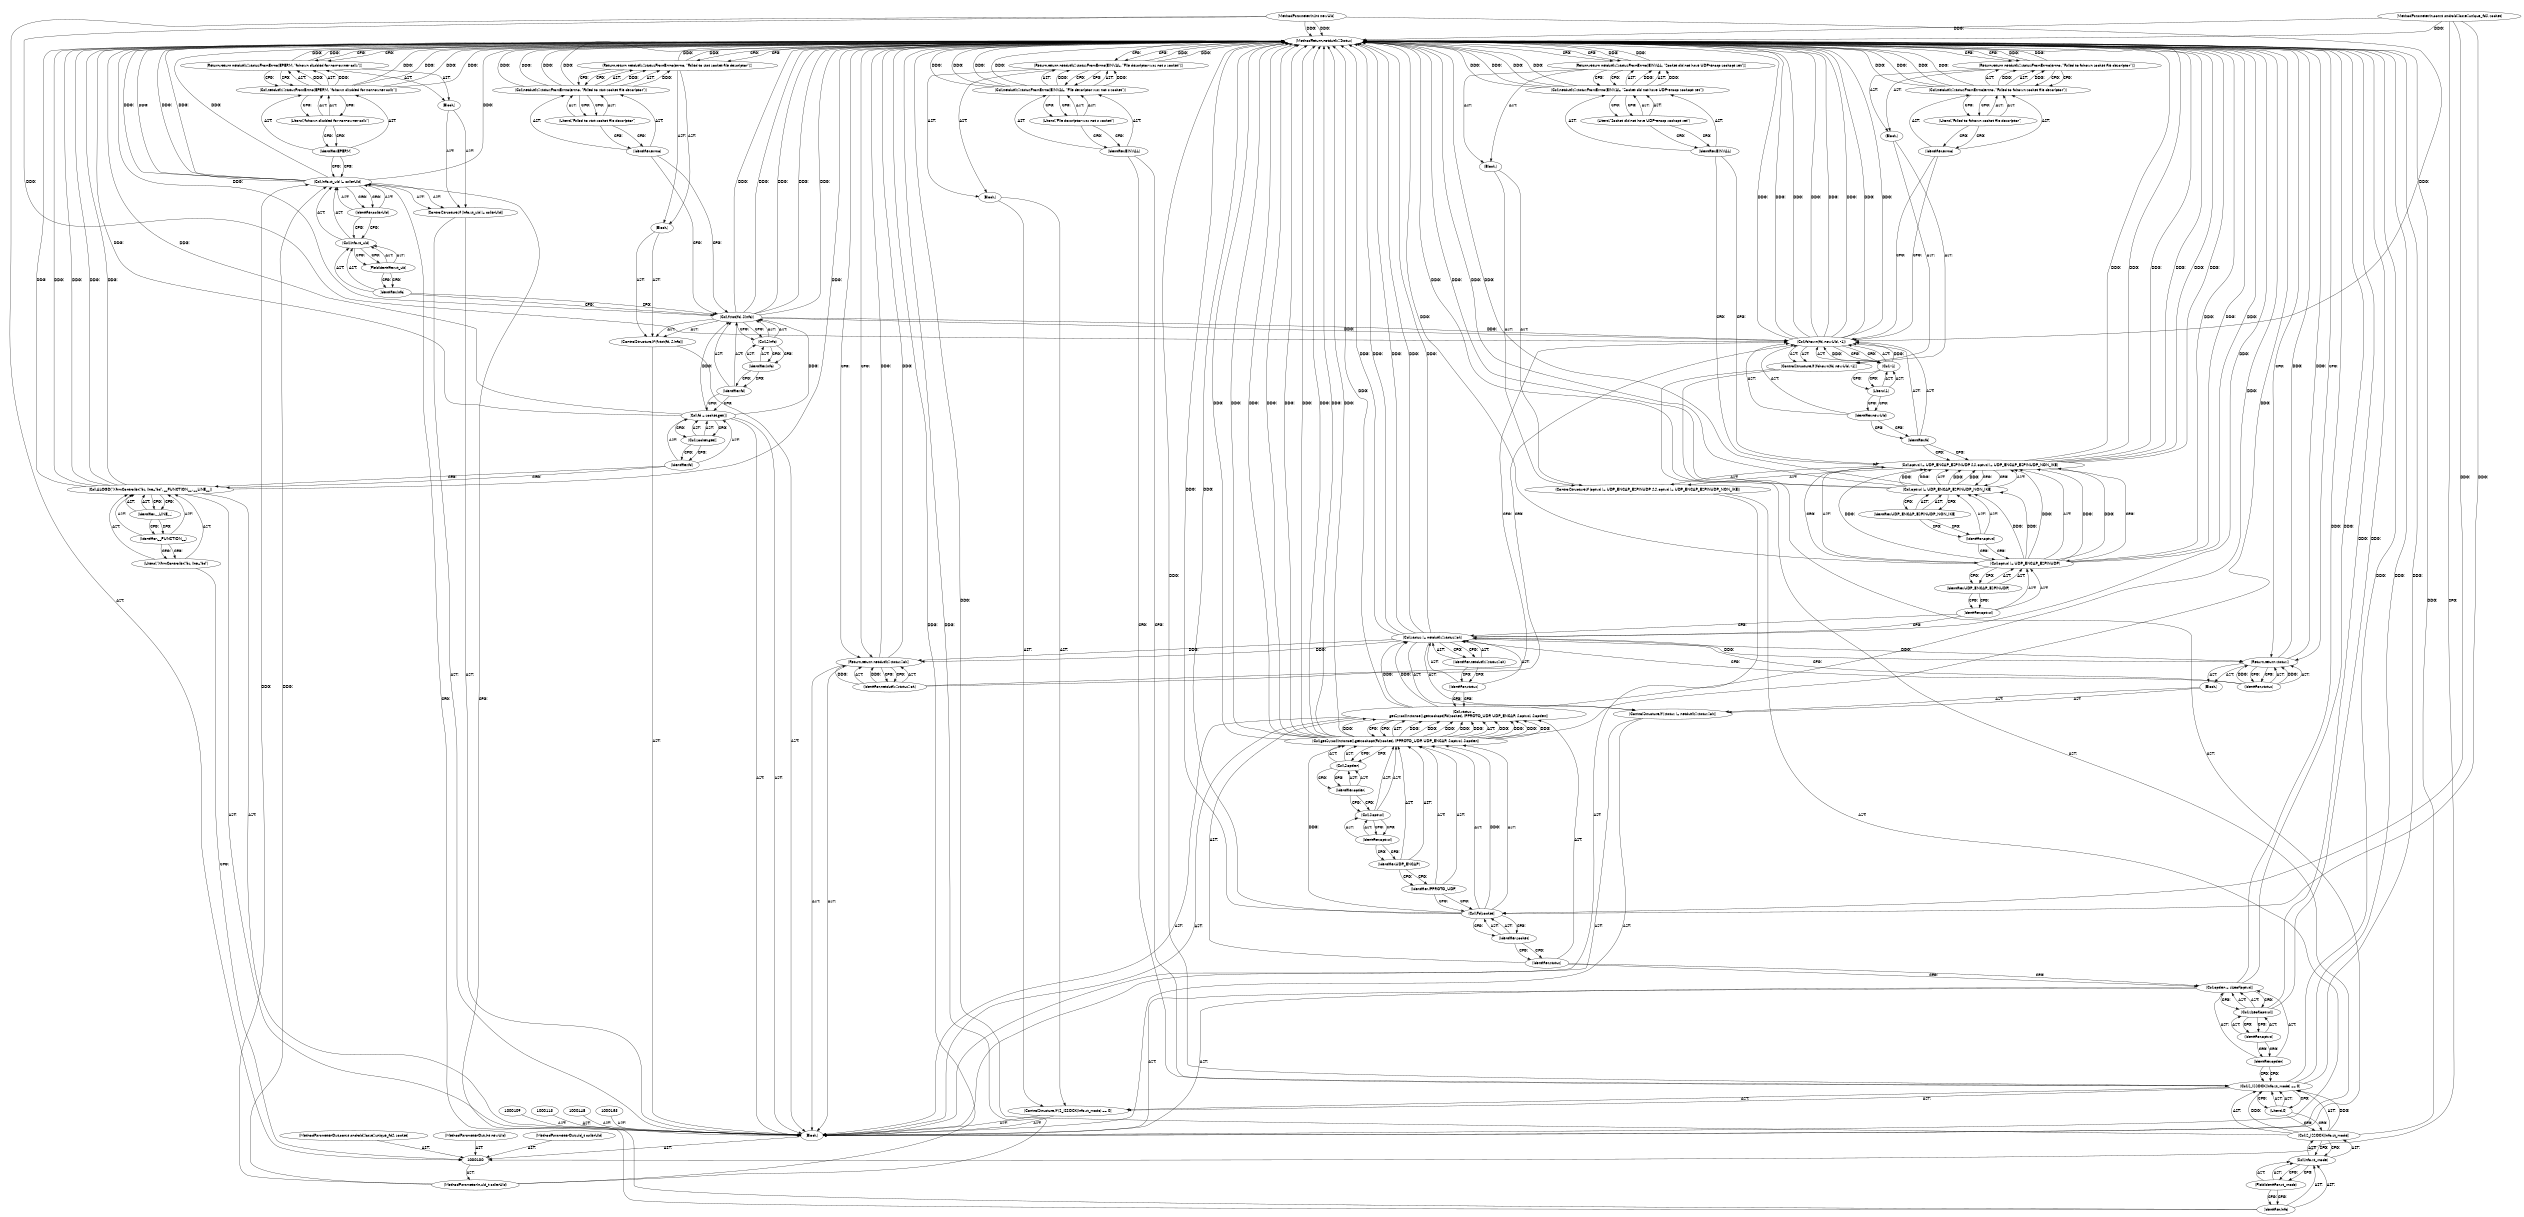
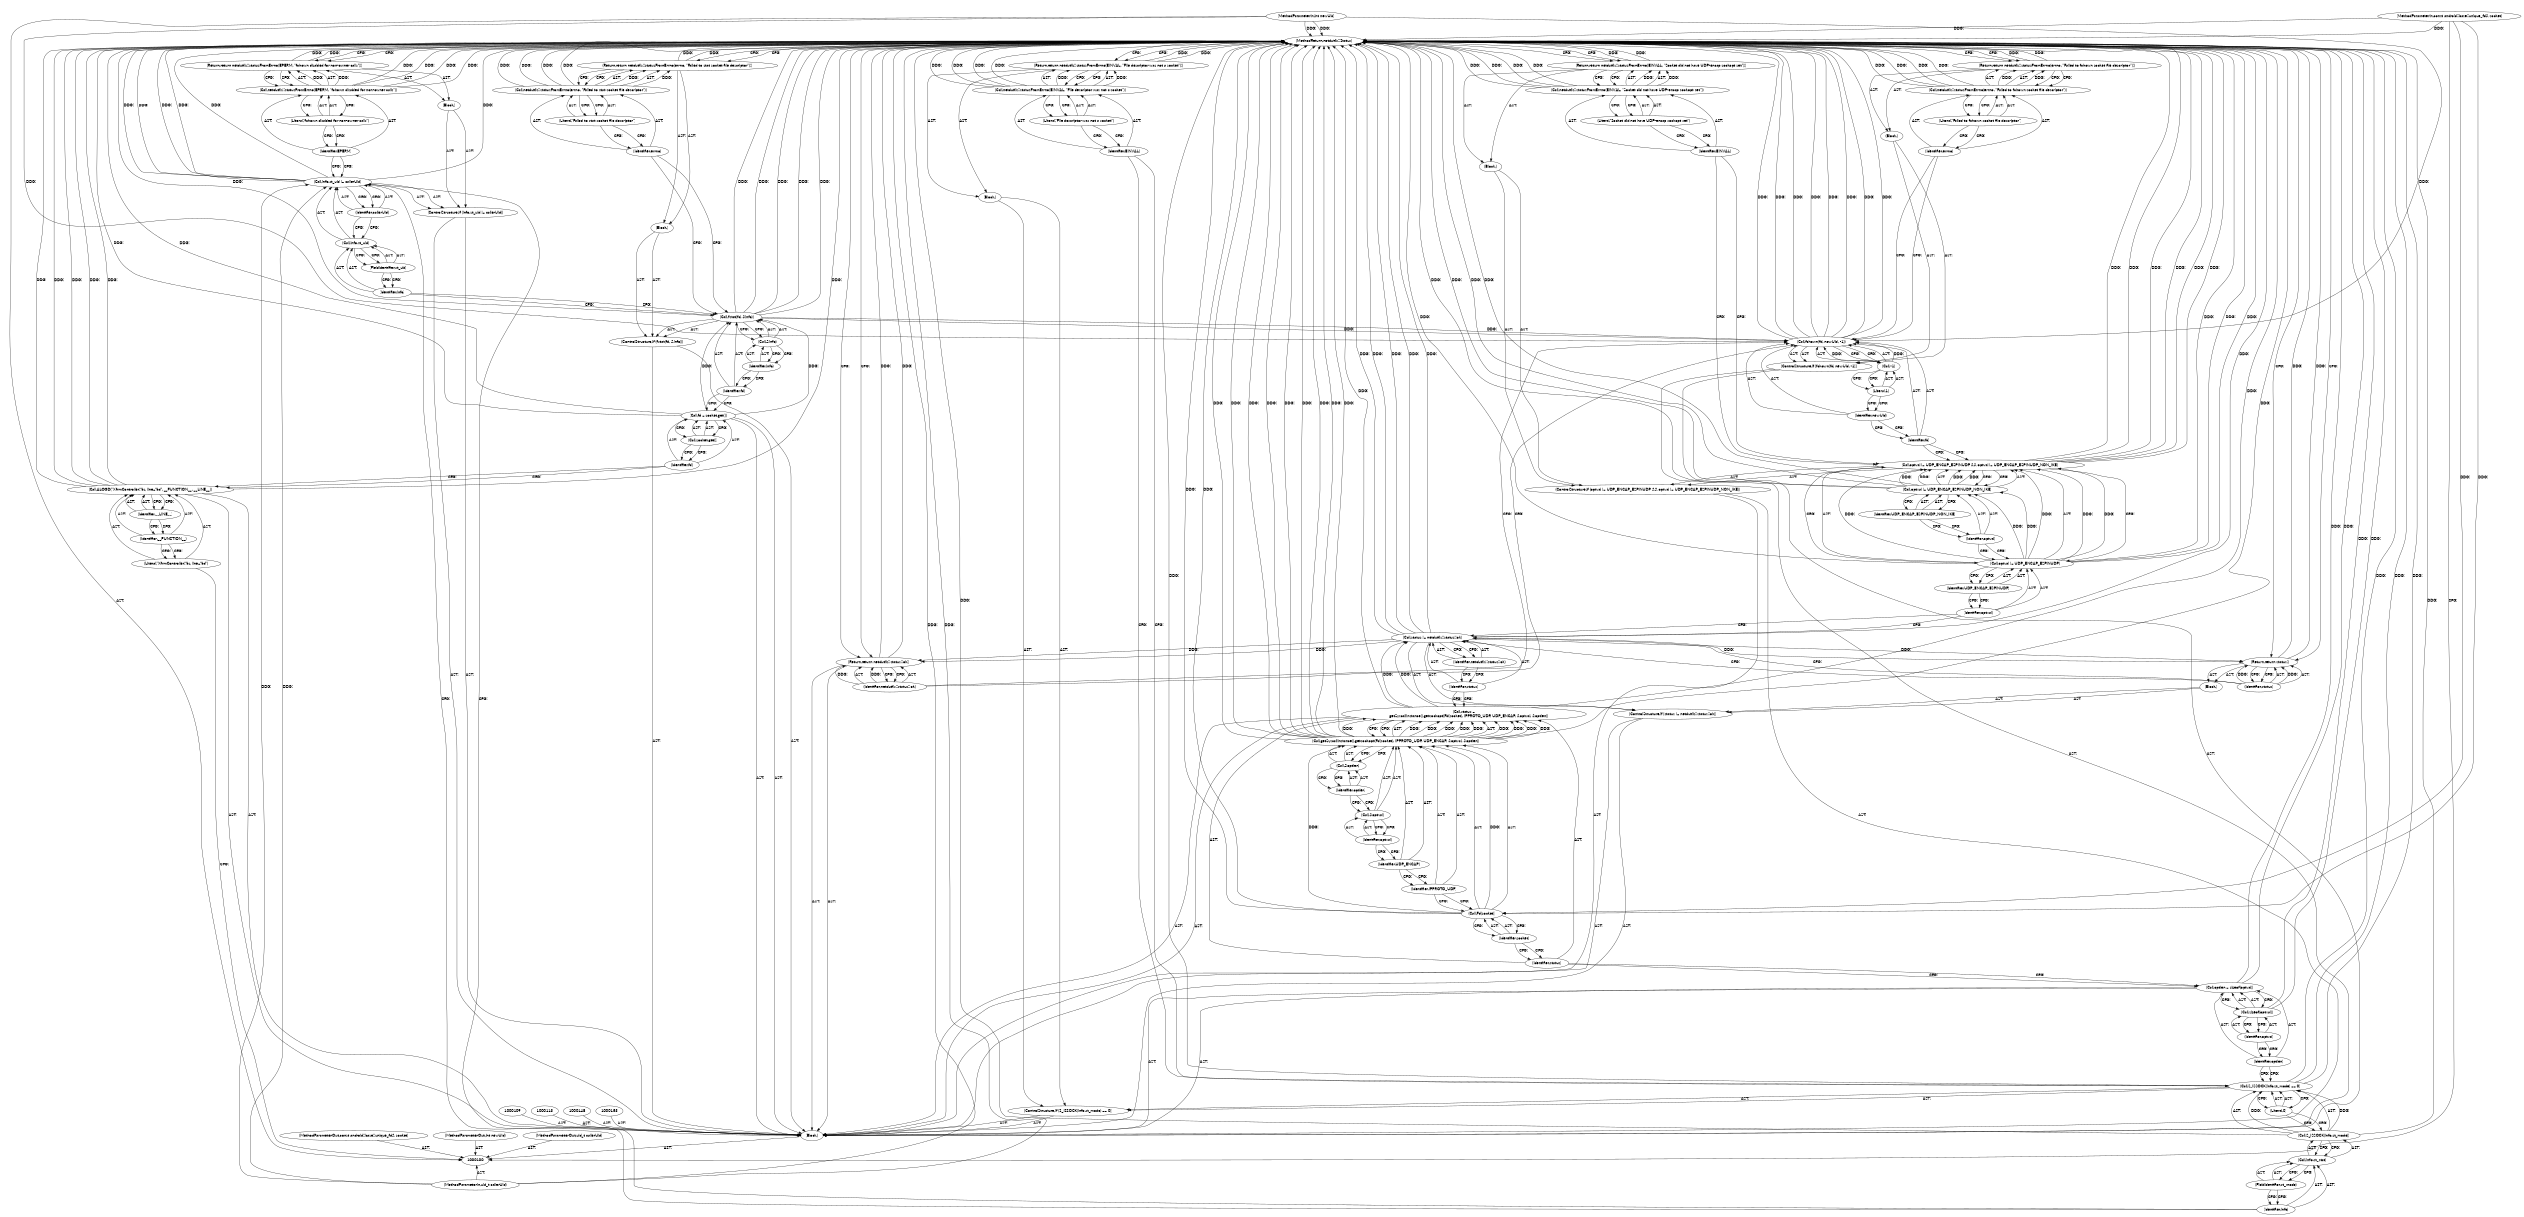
(2312, 1160) -> (2312, 1160)
(466, 1171) -> (477, 1174)
